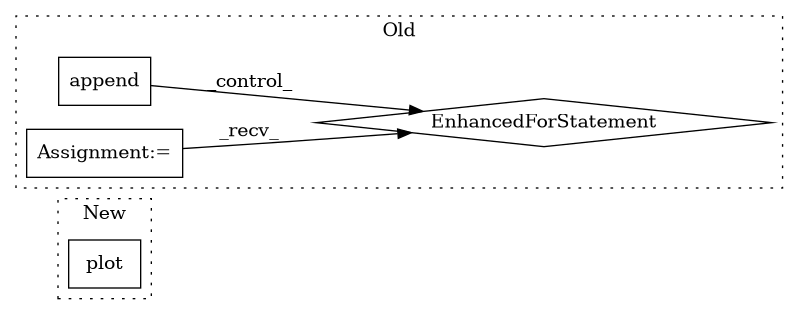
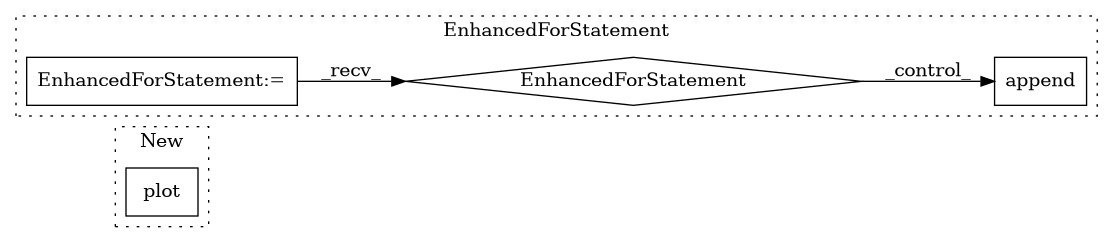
(399, 31) -> (557, 31)
(280, 98) -> (921, 81)
(105, 153) -> (162, 81)
